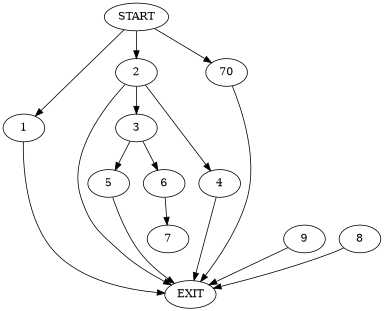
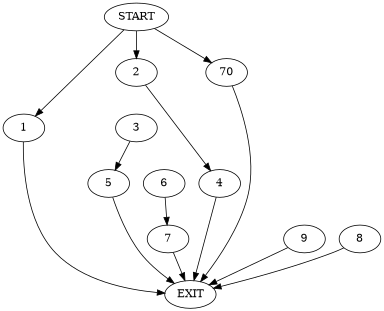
(136, 96) -> none
(149, 152) -> none
(80, 195) -> (178, 263)
